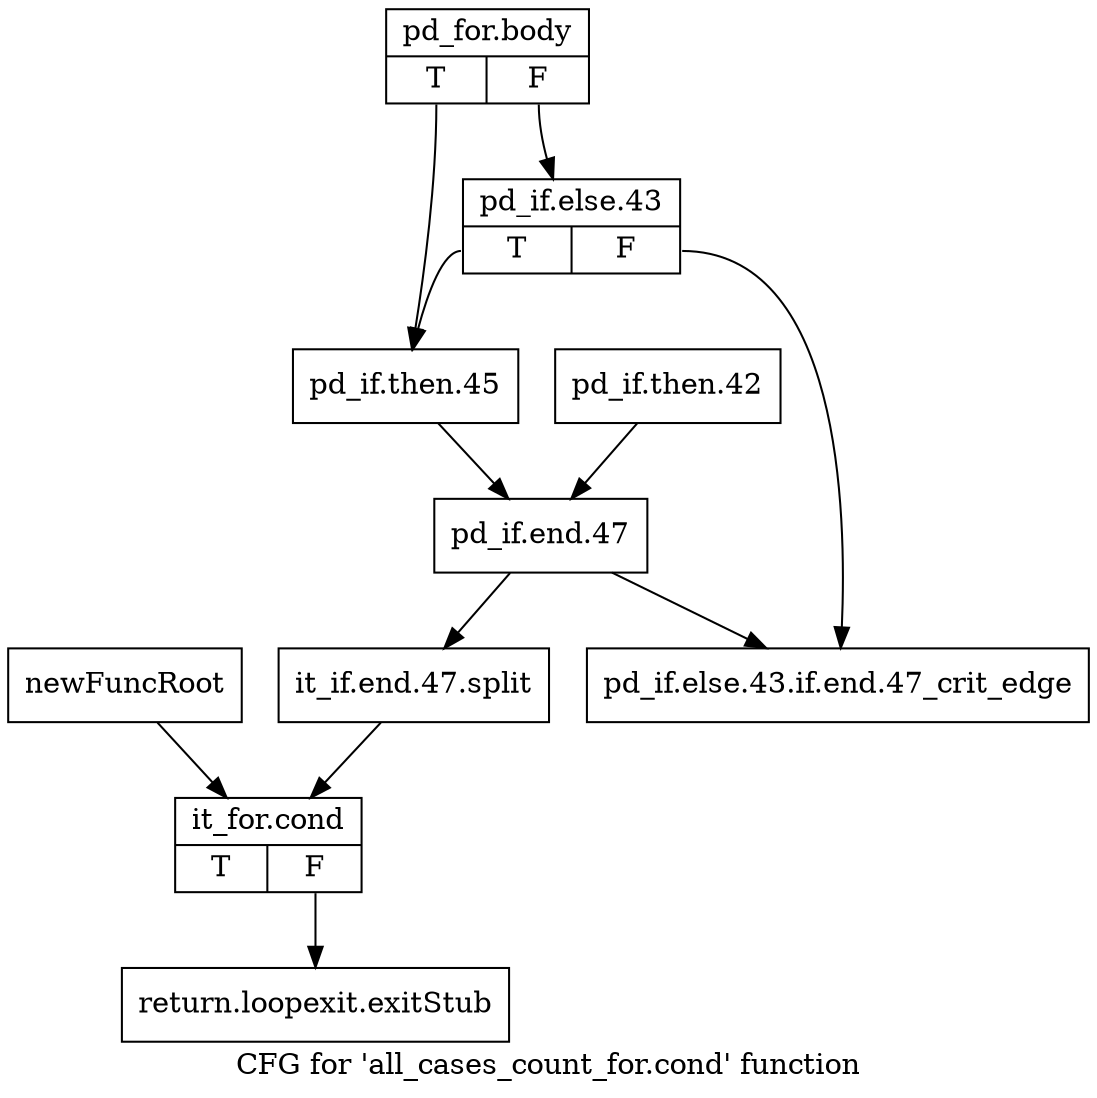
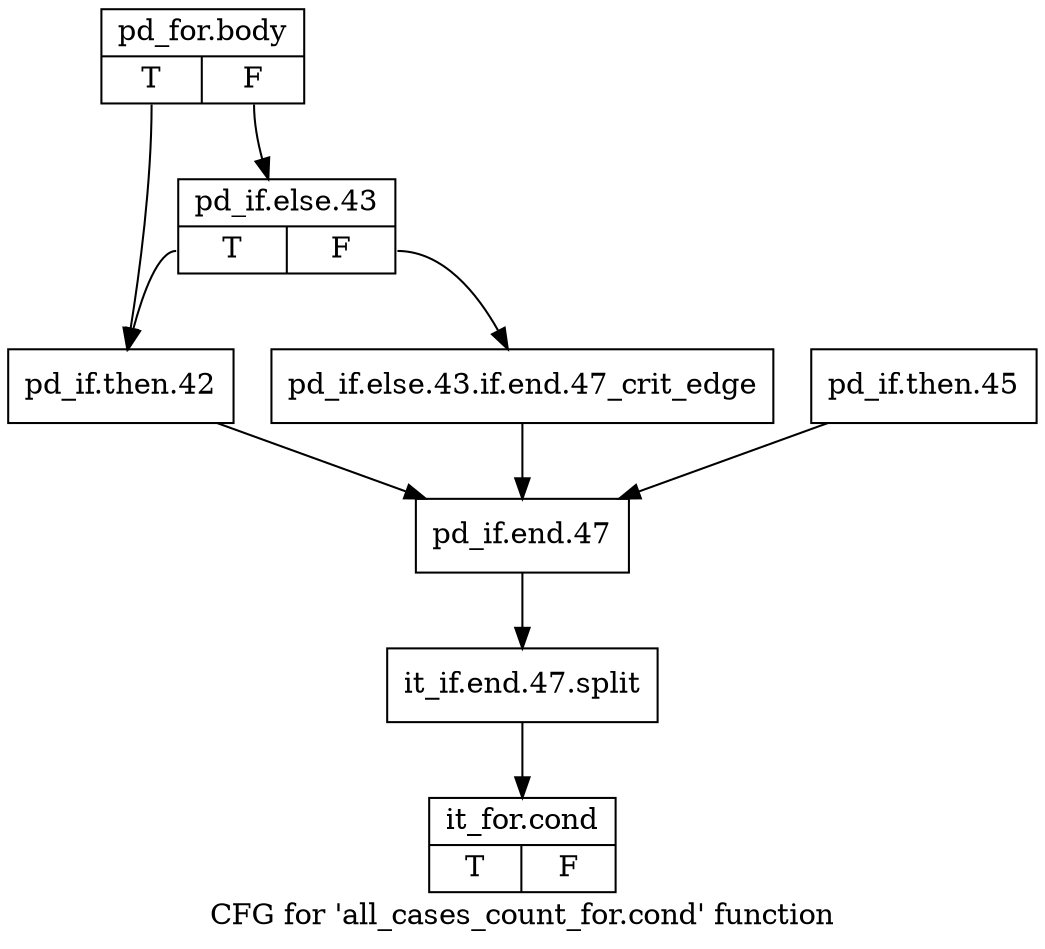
(430, 217) -> (145, 217)
(435, 279) -> (151, 279)
(680, 606) -> (522, 451)
(125, 685) -> none
(315, 1005) -> none
